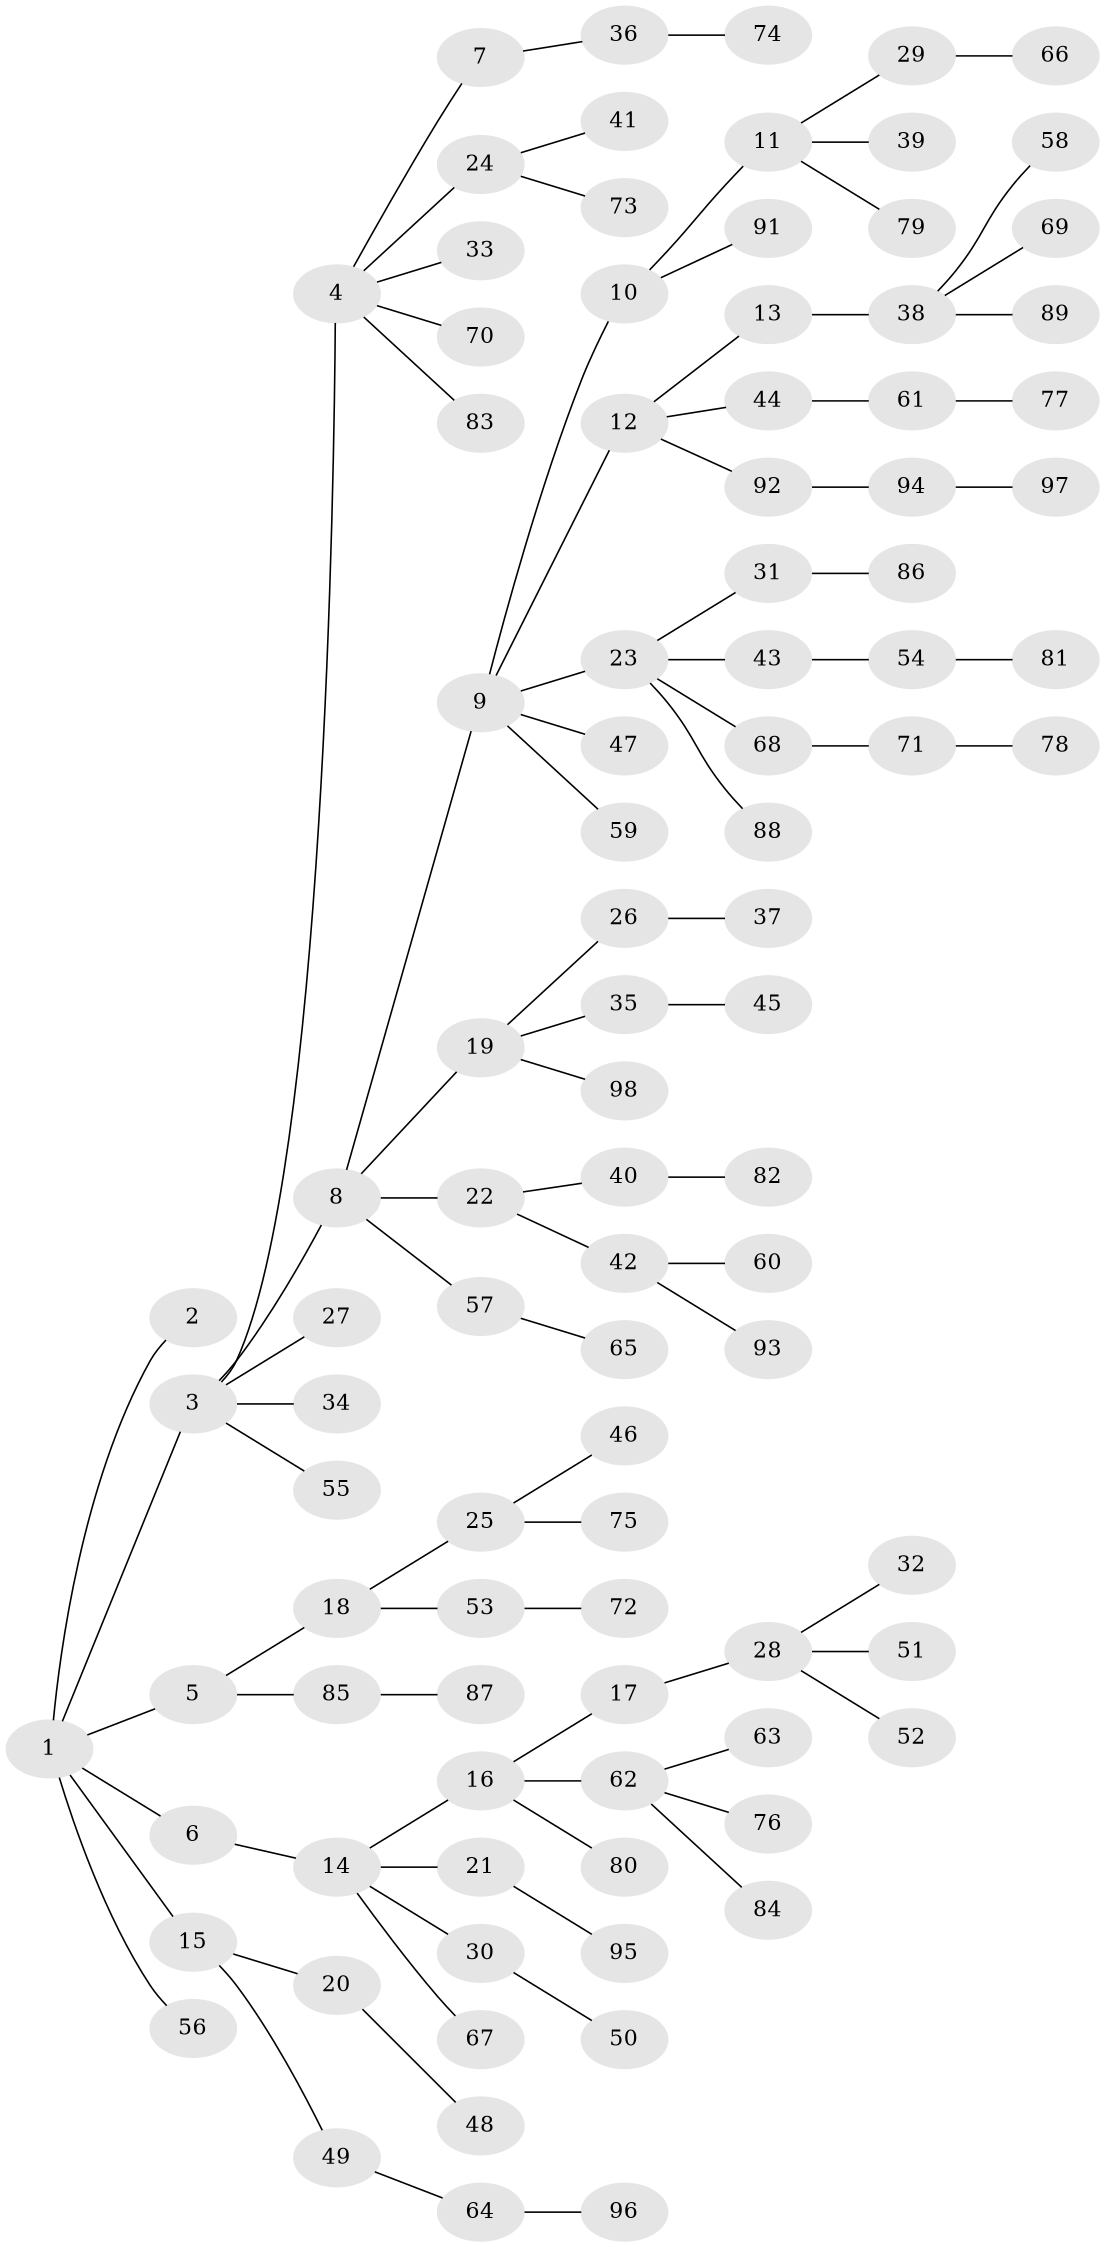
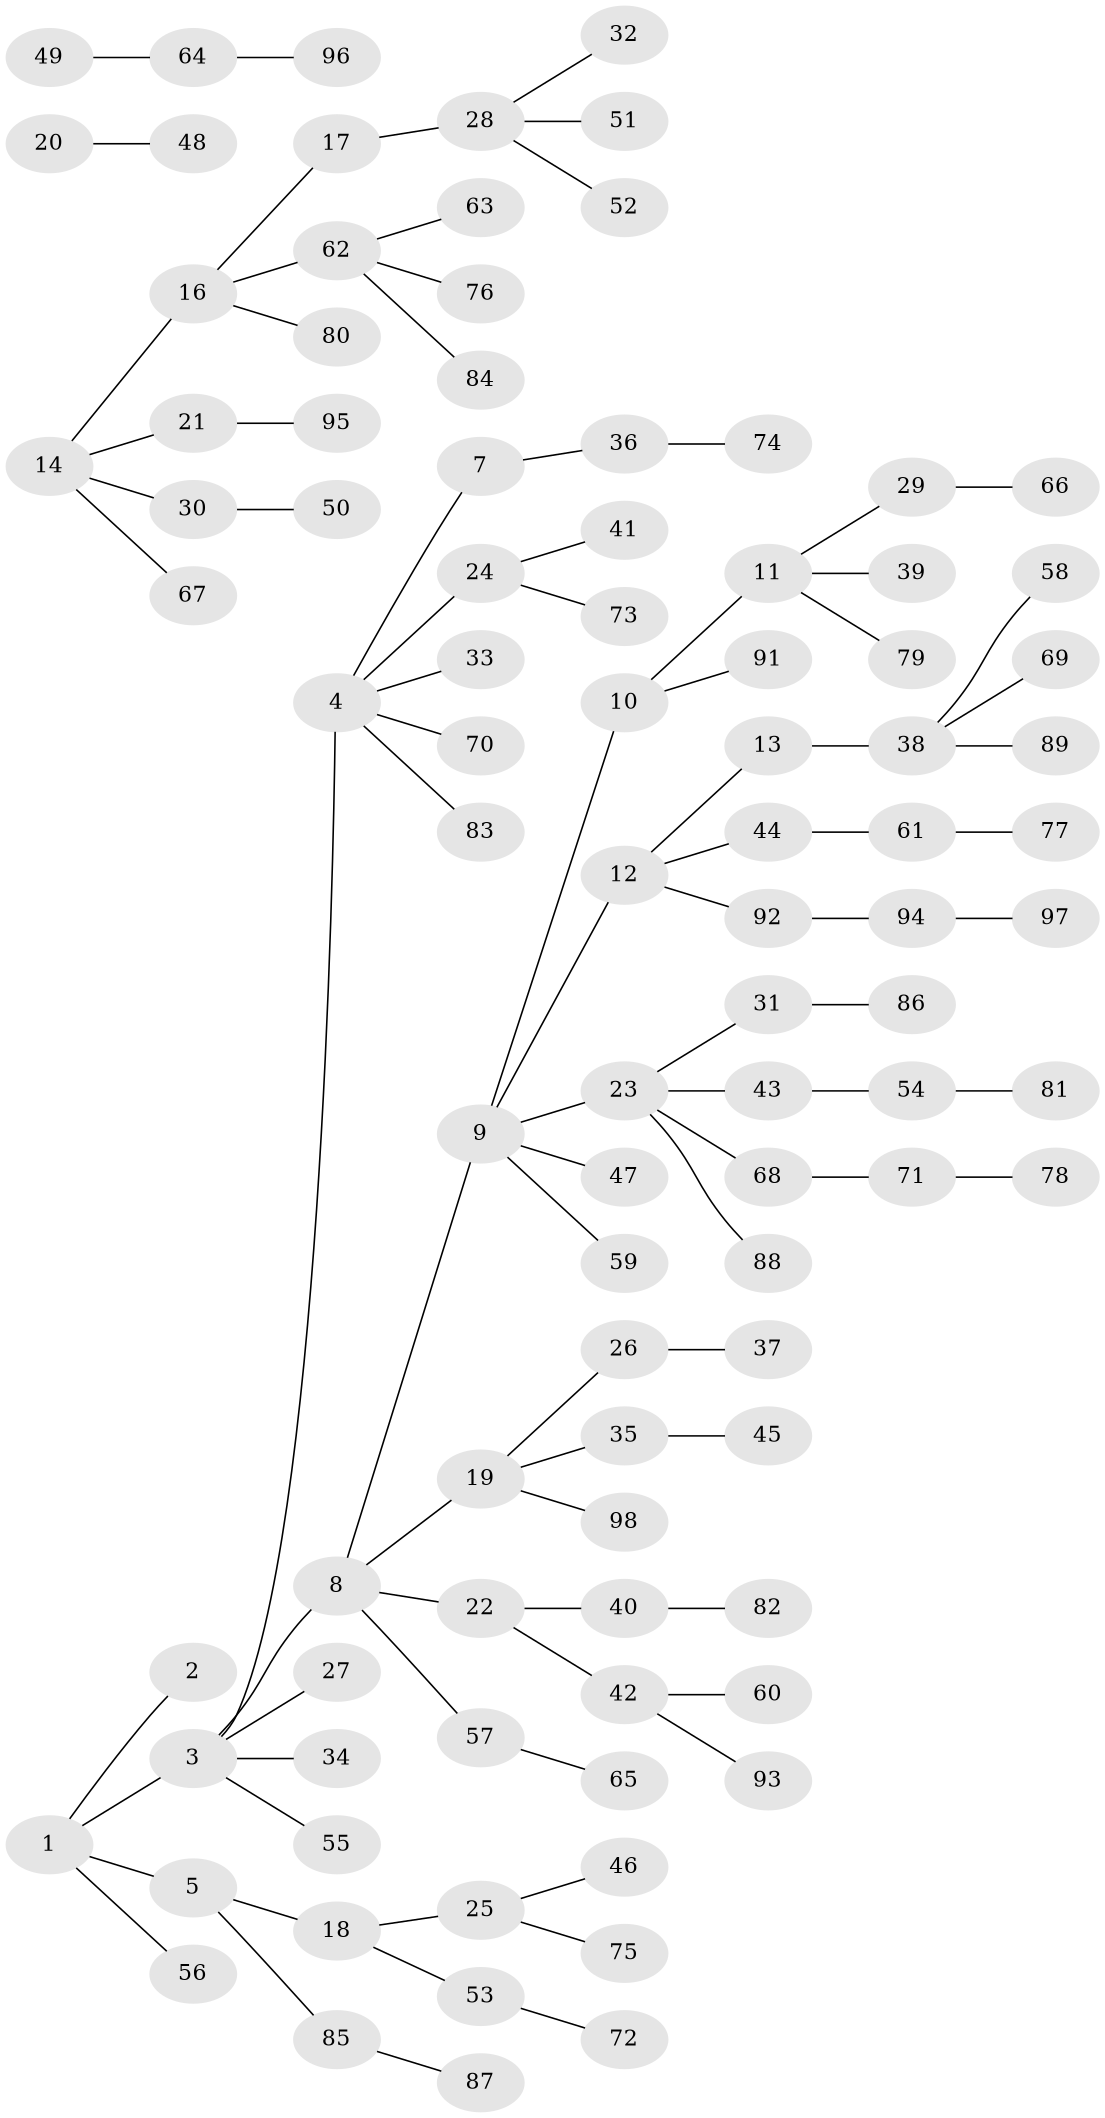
(193, 1835) -> none
(193, 1942) -> none
